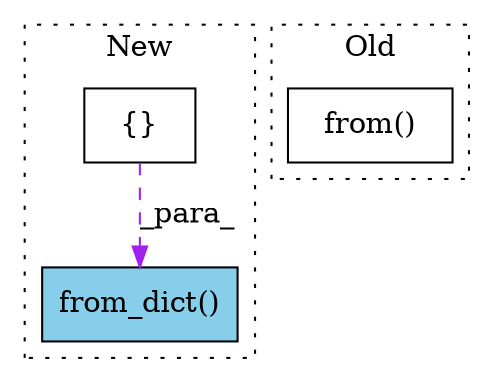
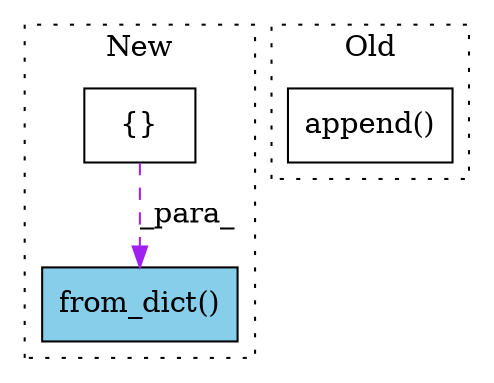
(370, 125) -> (370, 125)
